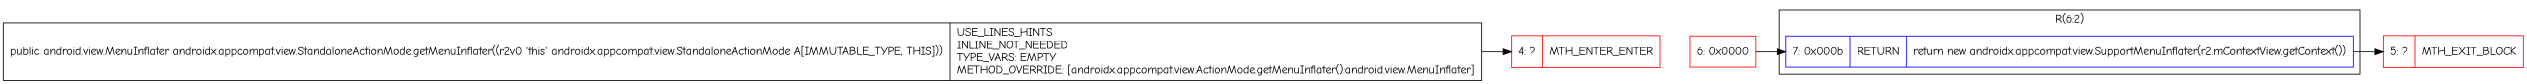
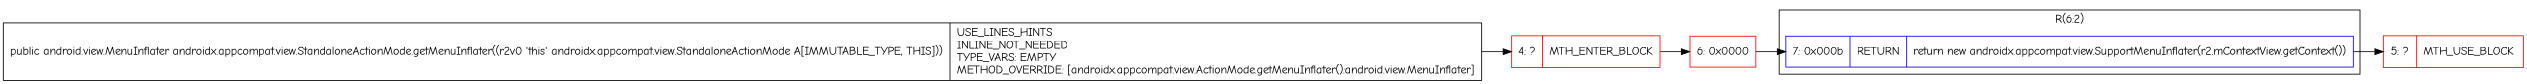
(1601, 51) -> (1601, 51)
(2469, 51) -> (2469, 51)
none -> (1671, 52)
